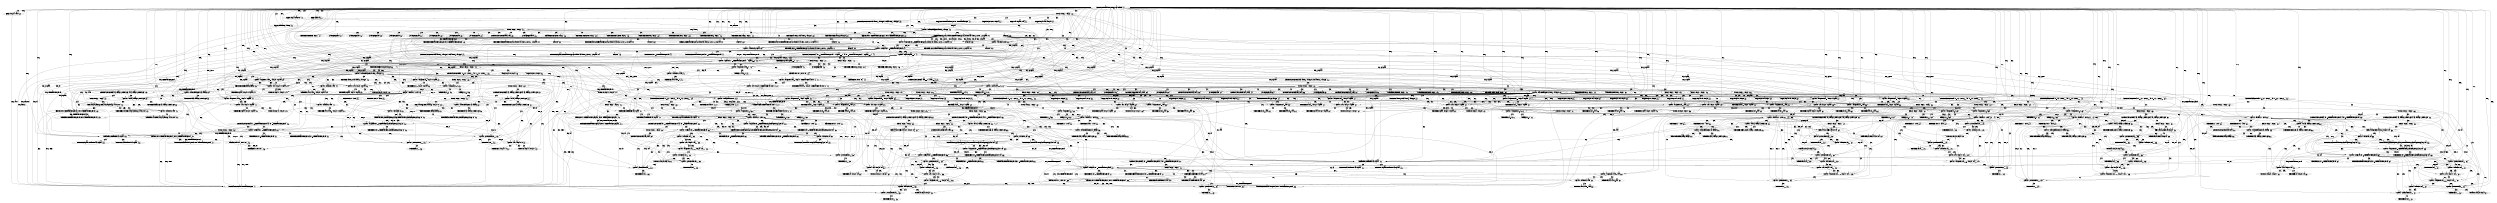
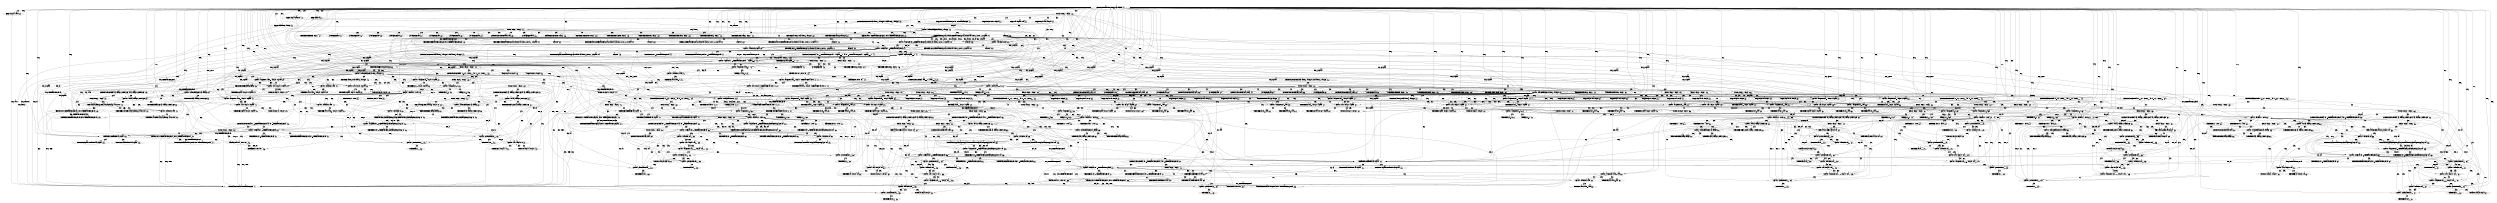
(1713, 9) -> (1711, 9)
(2331, 149) -> none
